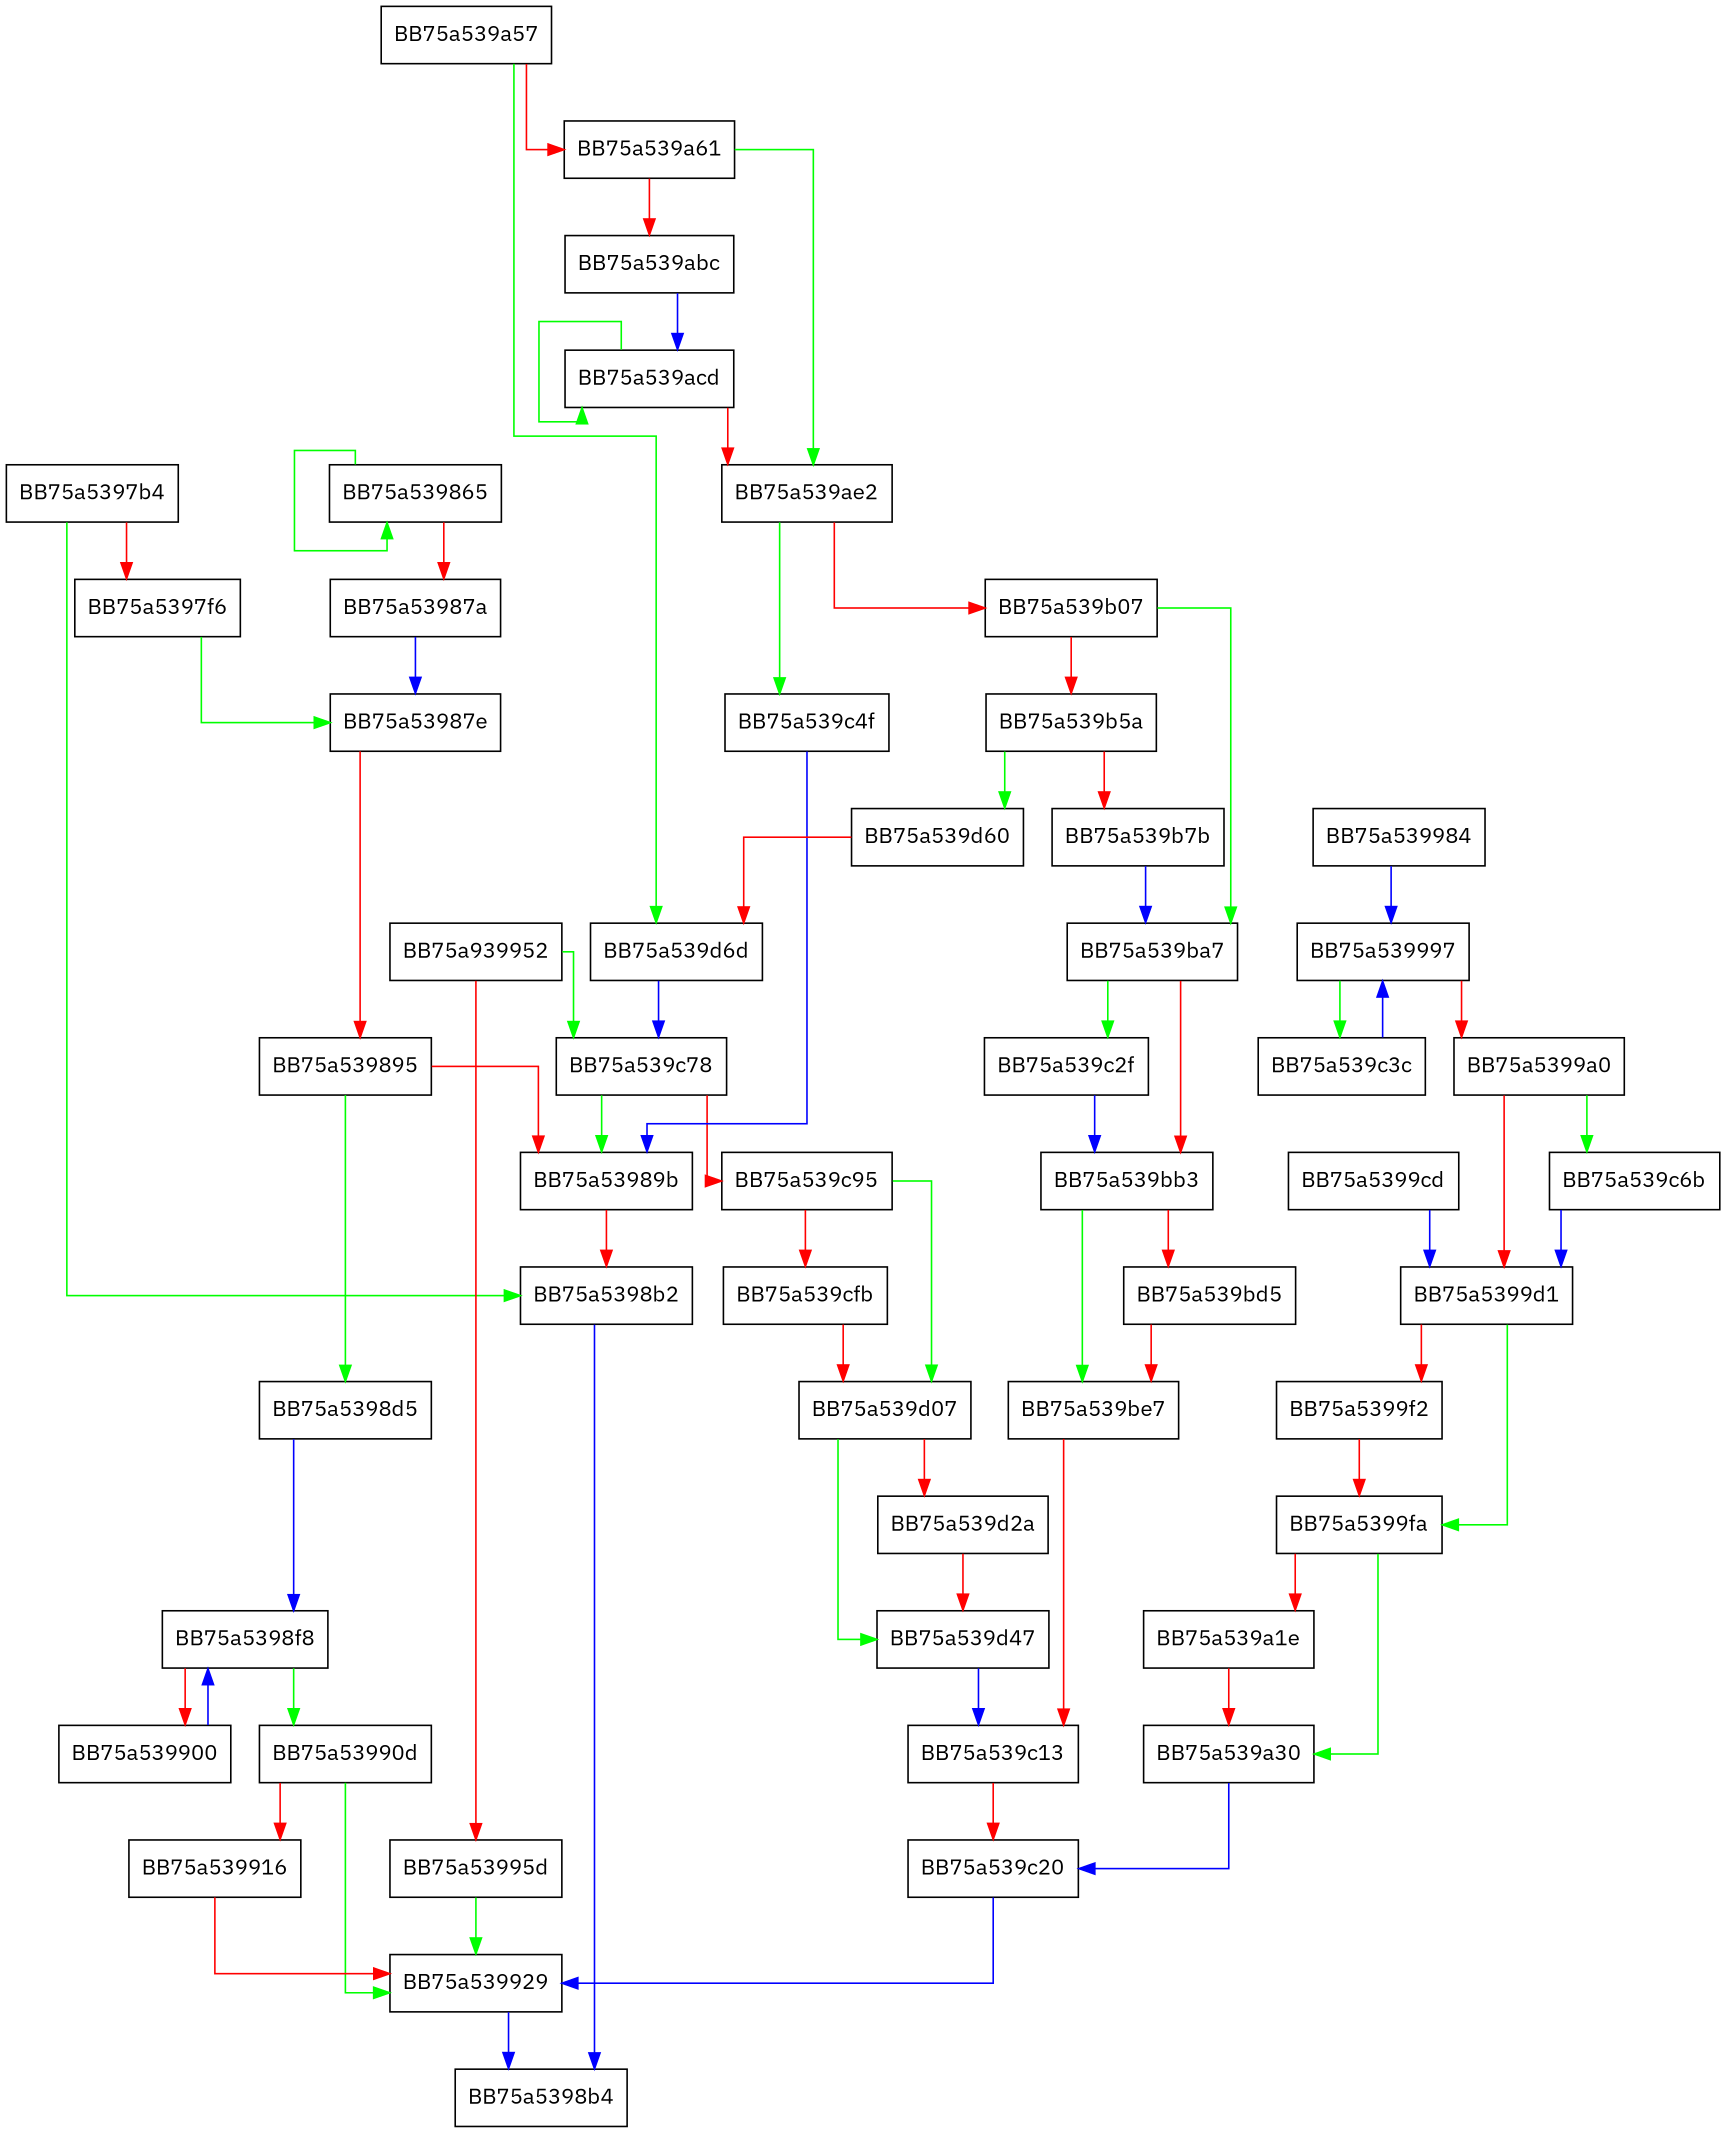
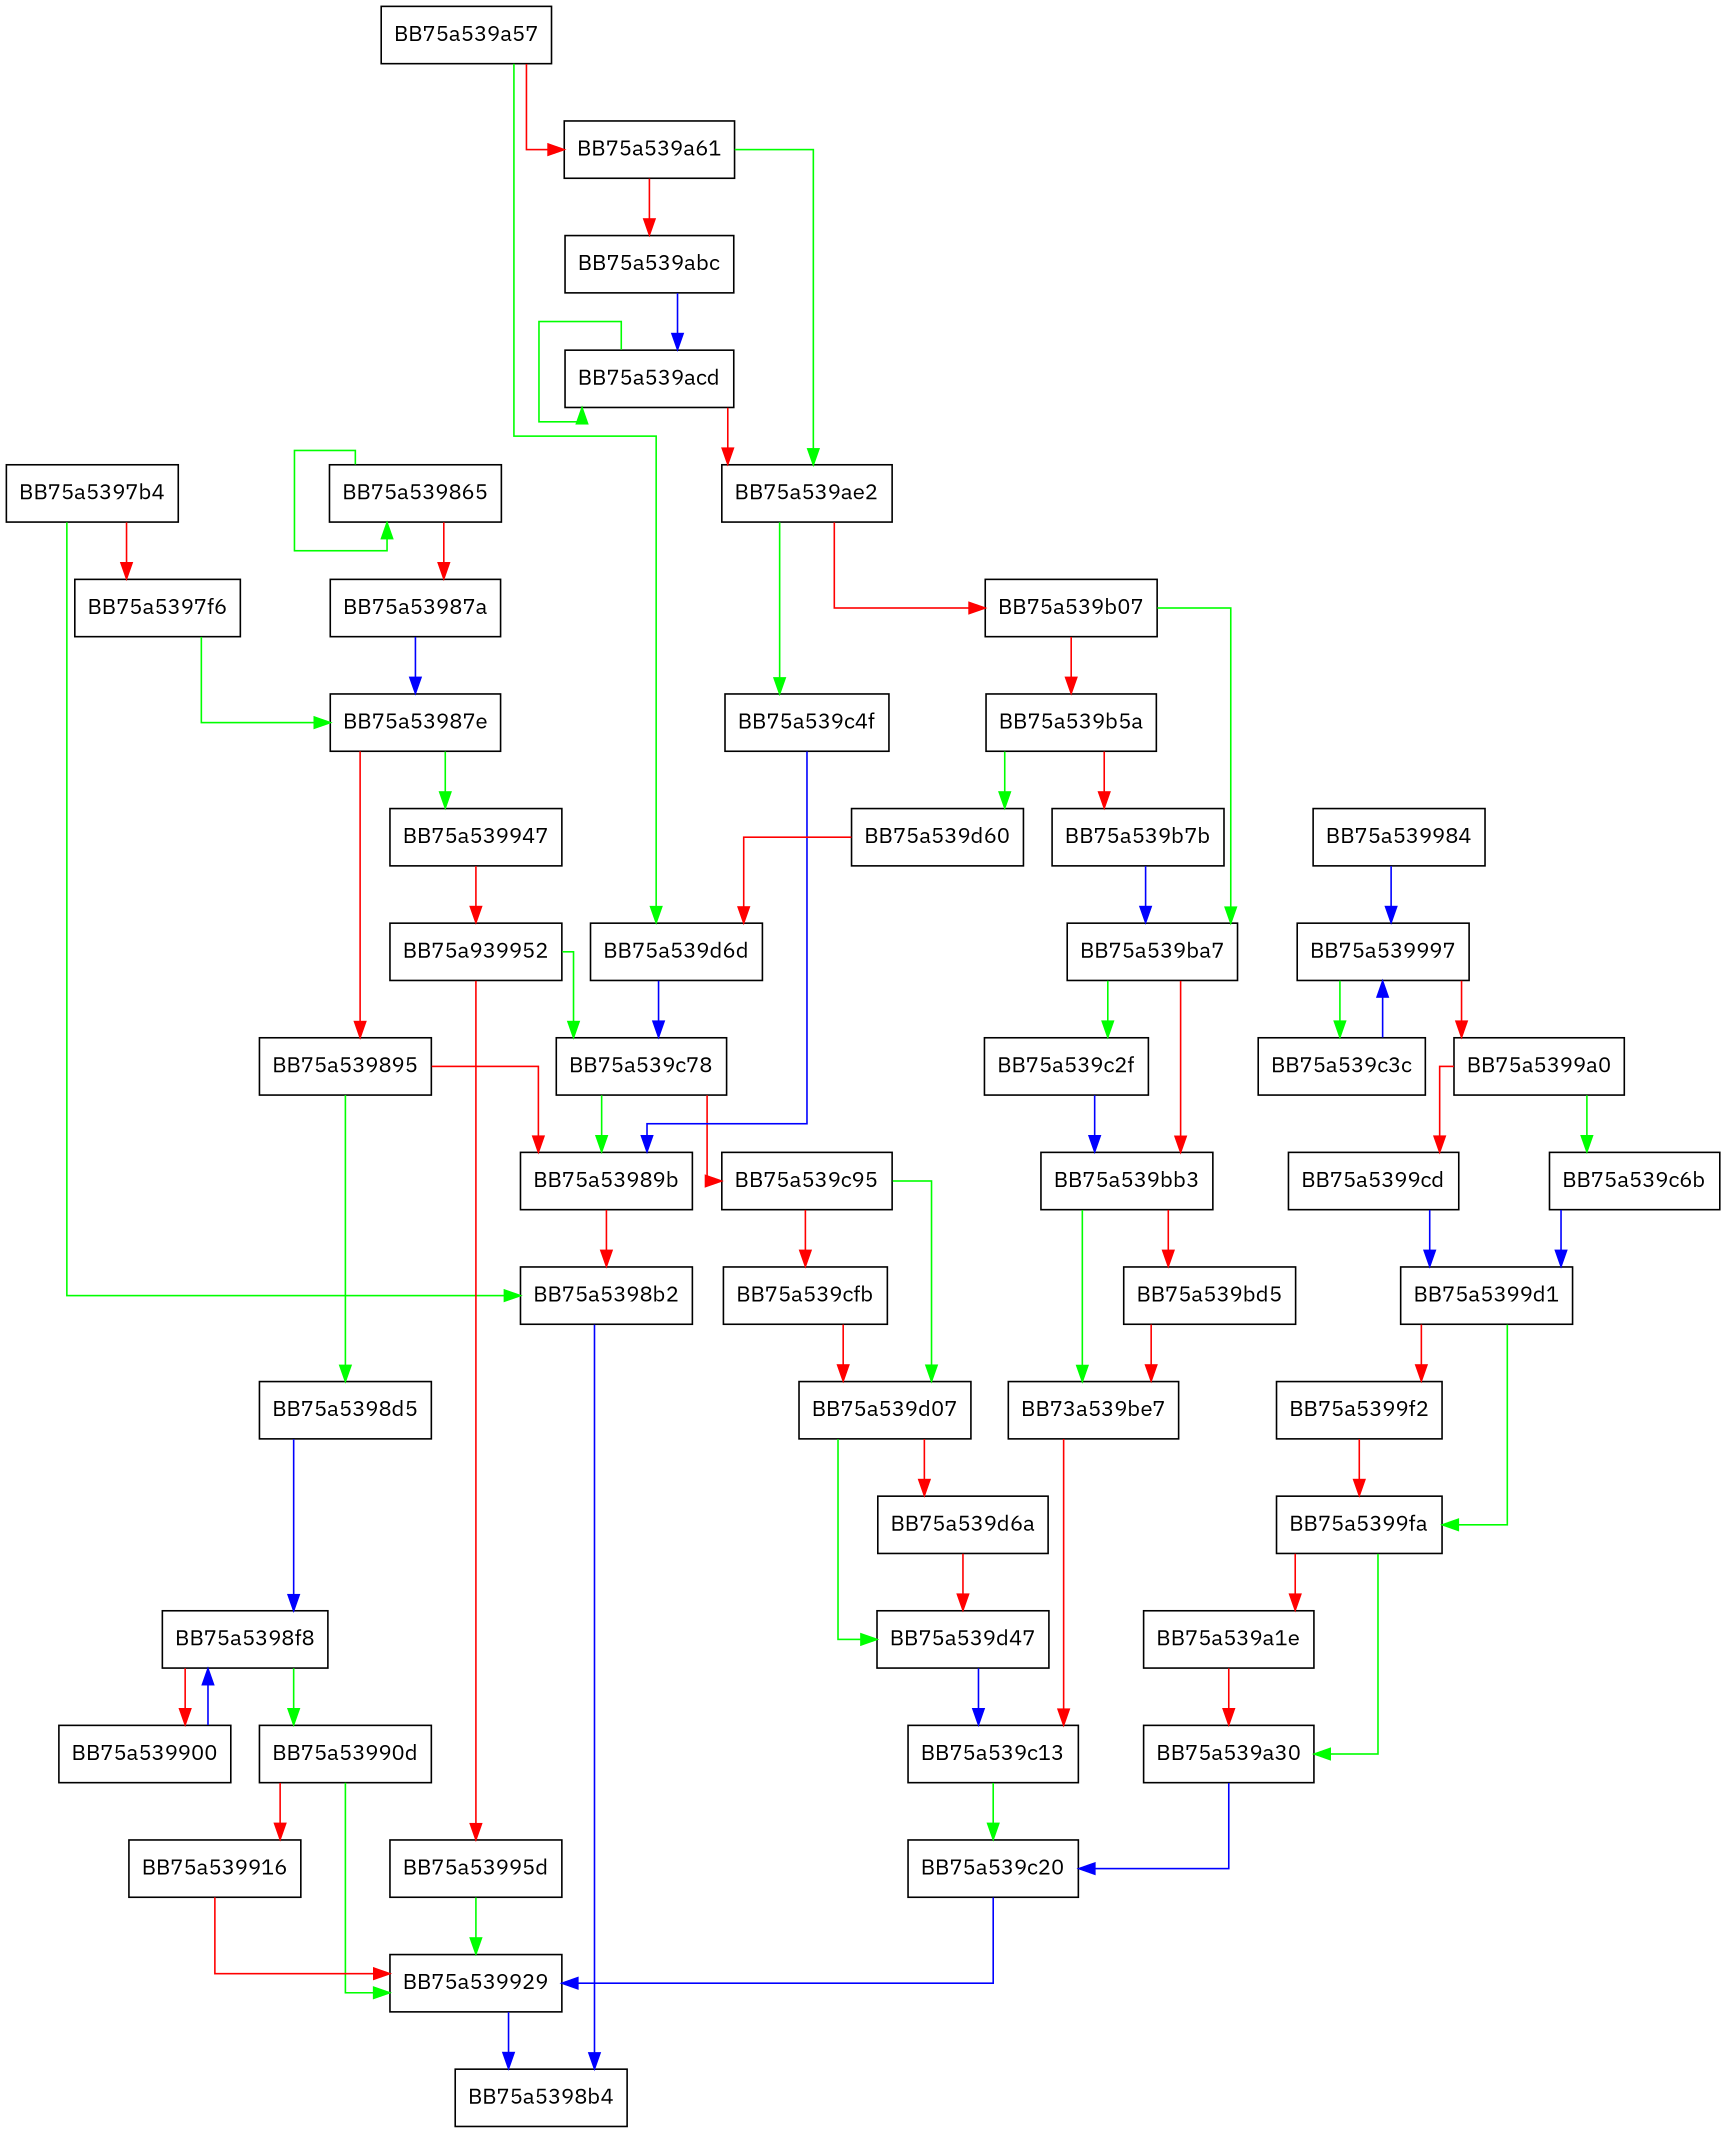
none -> (476, 837)
(1504, 1173) -> (1440, 1094)
(1093, 1410) -> (1093, 1410)
(963, 1525) -> (963, 1525)
(993, 1803) -> (993, 1803)
